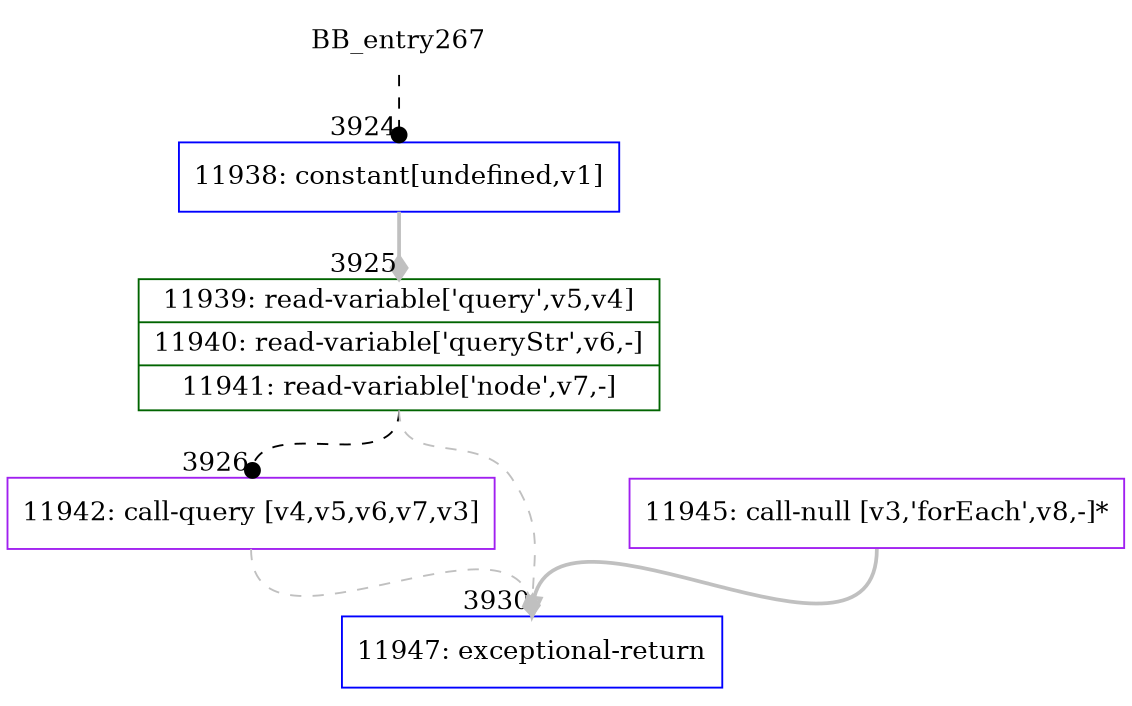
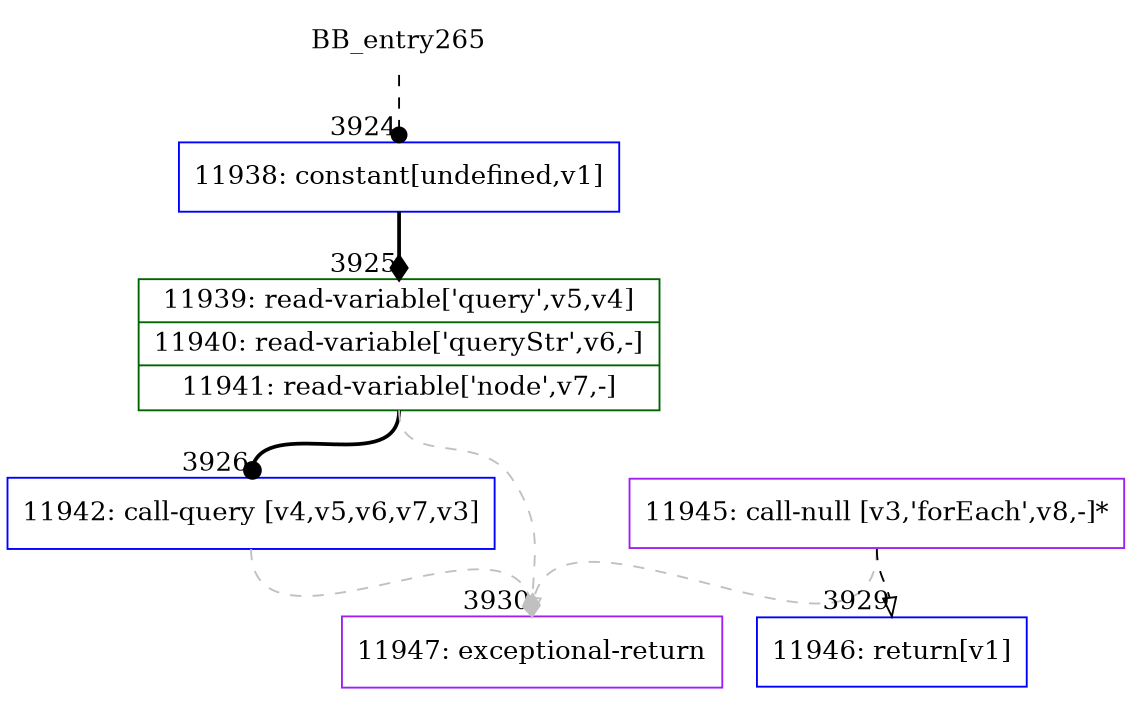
(399, 41) -> (399, 41)
(399, 234) -> (399, 234)
(333, 444) -> (333, 444)
(251, 513) -> (251, 513)
(713, 585) -> (713, 585)
(532, 652) -> (532, 652)
none -> (892, 652)
